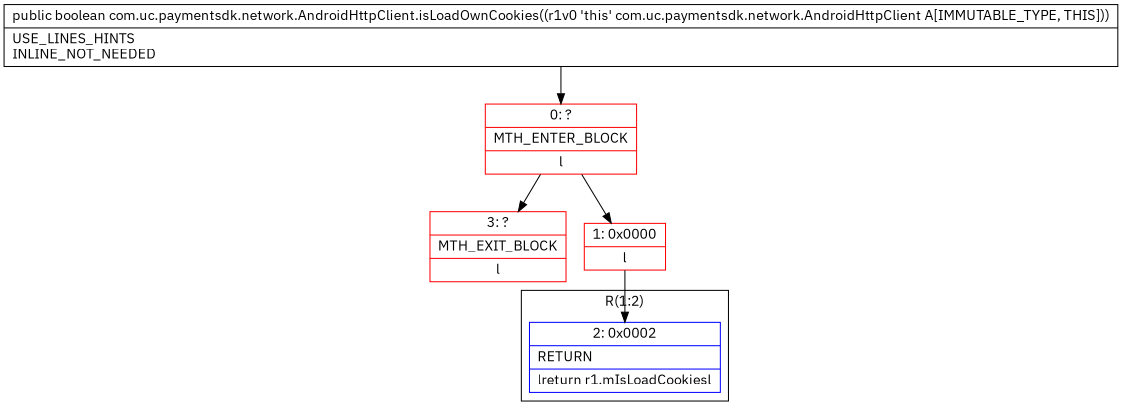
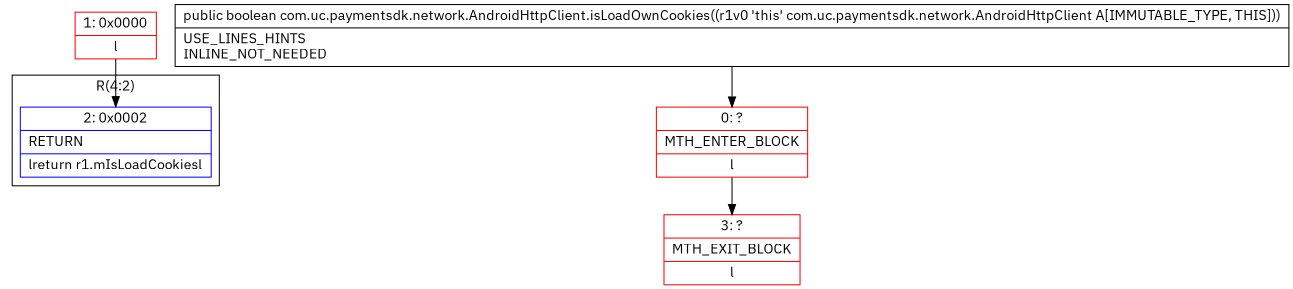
(594, 194) -> none
(625, 302) -> (116, 87)
